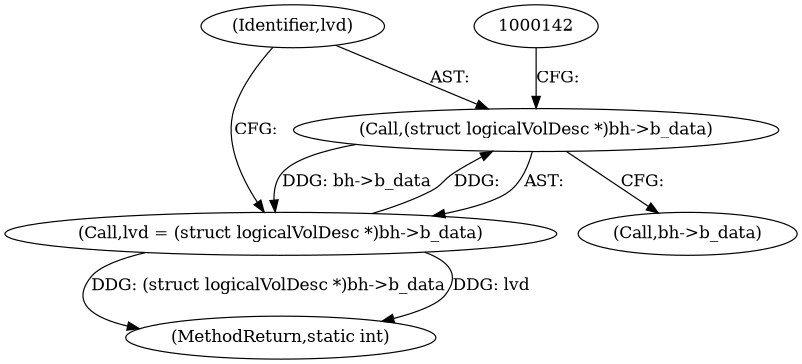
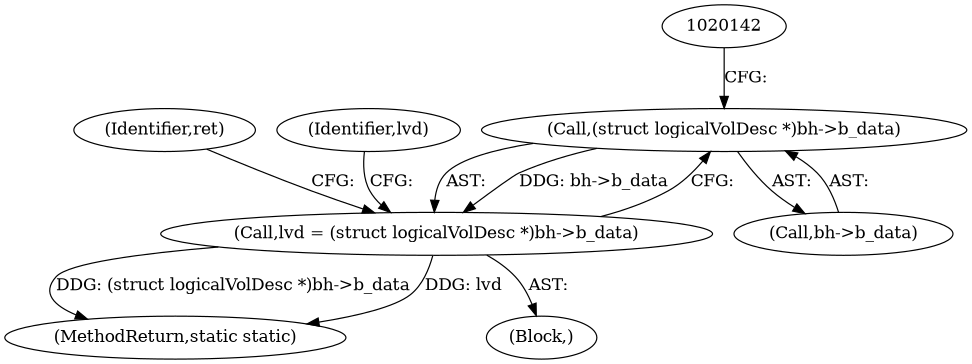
(536, 26) -> (724, 26)
(406, 75) -> (823, 180)
none -> (165, 130)
(479, 182) -> (715, 182)
(645, 182) -> (795, 182)
(281, 338) -> (175, 338)
none -> (542, 338)
